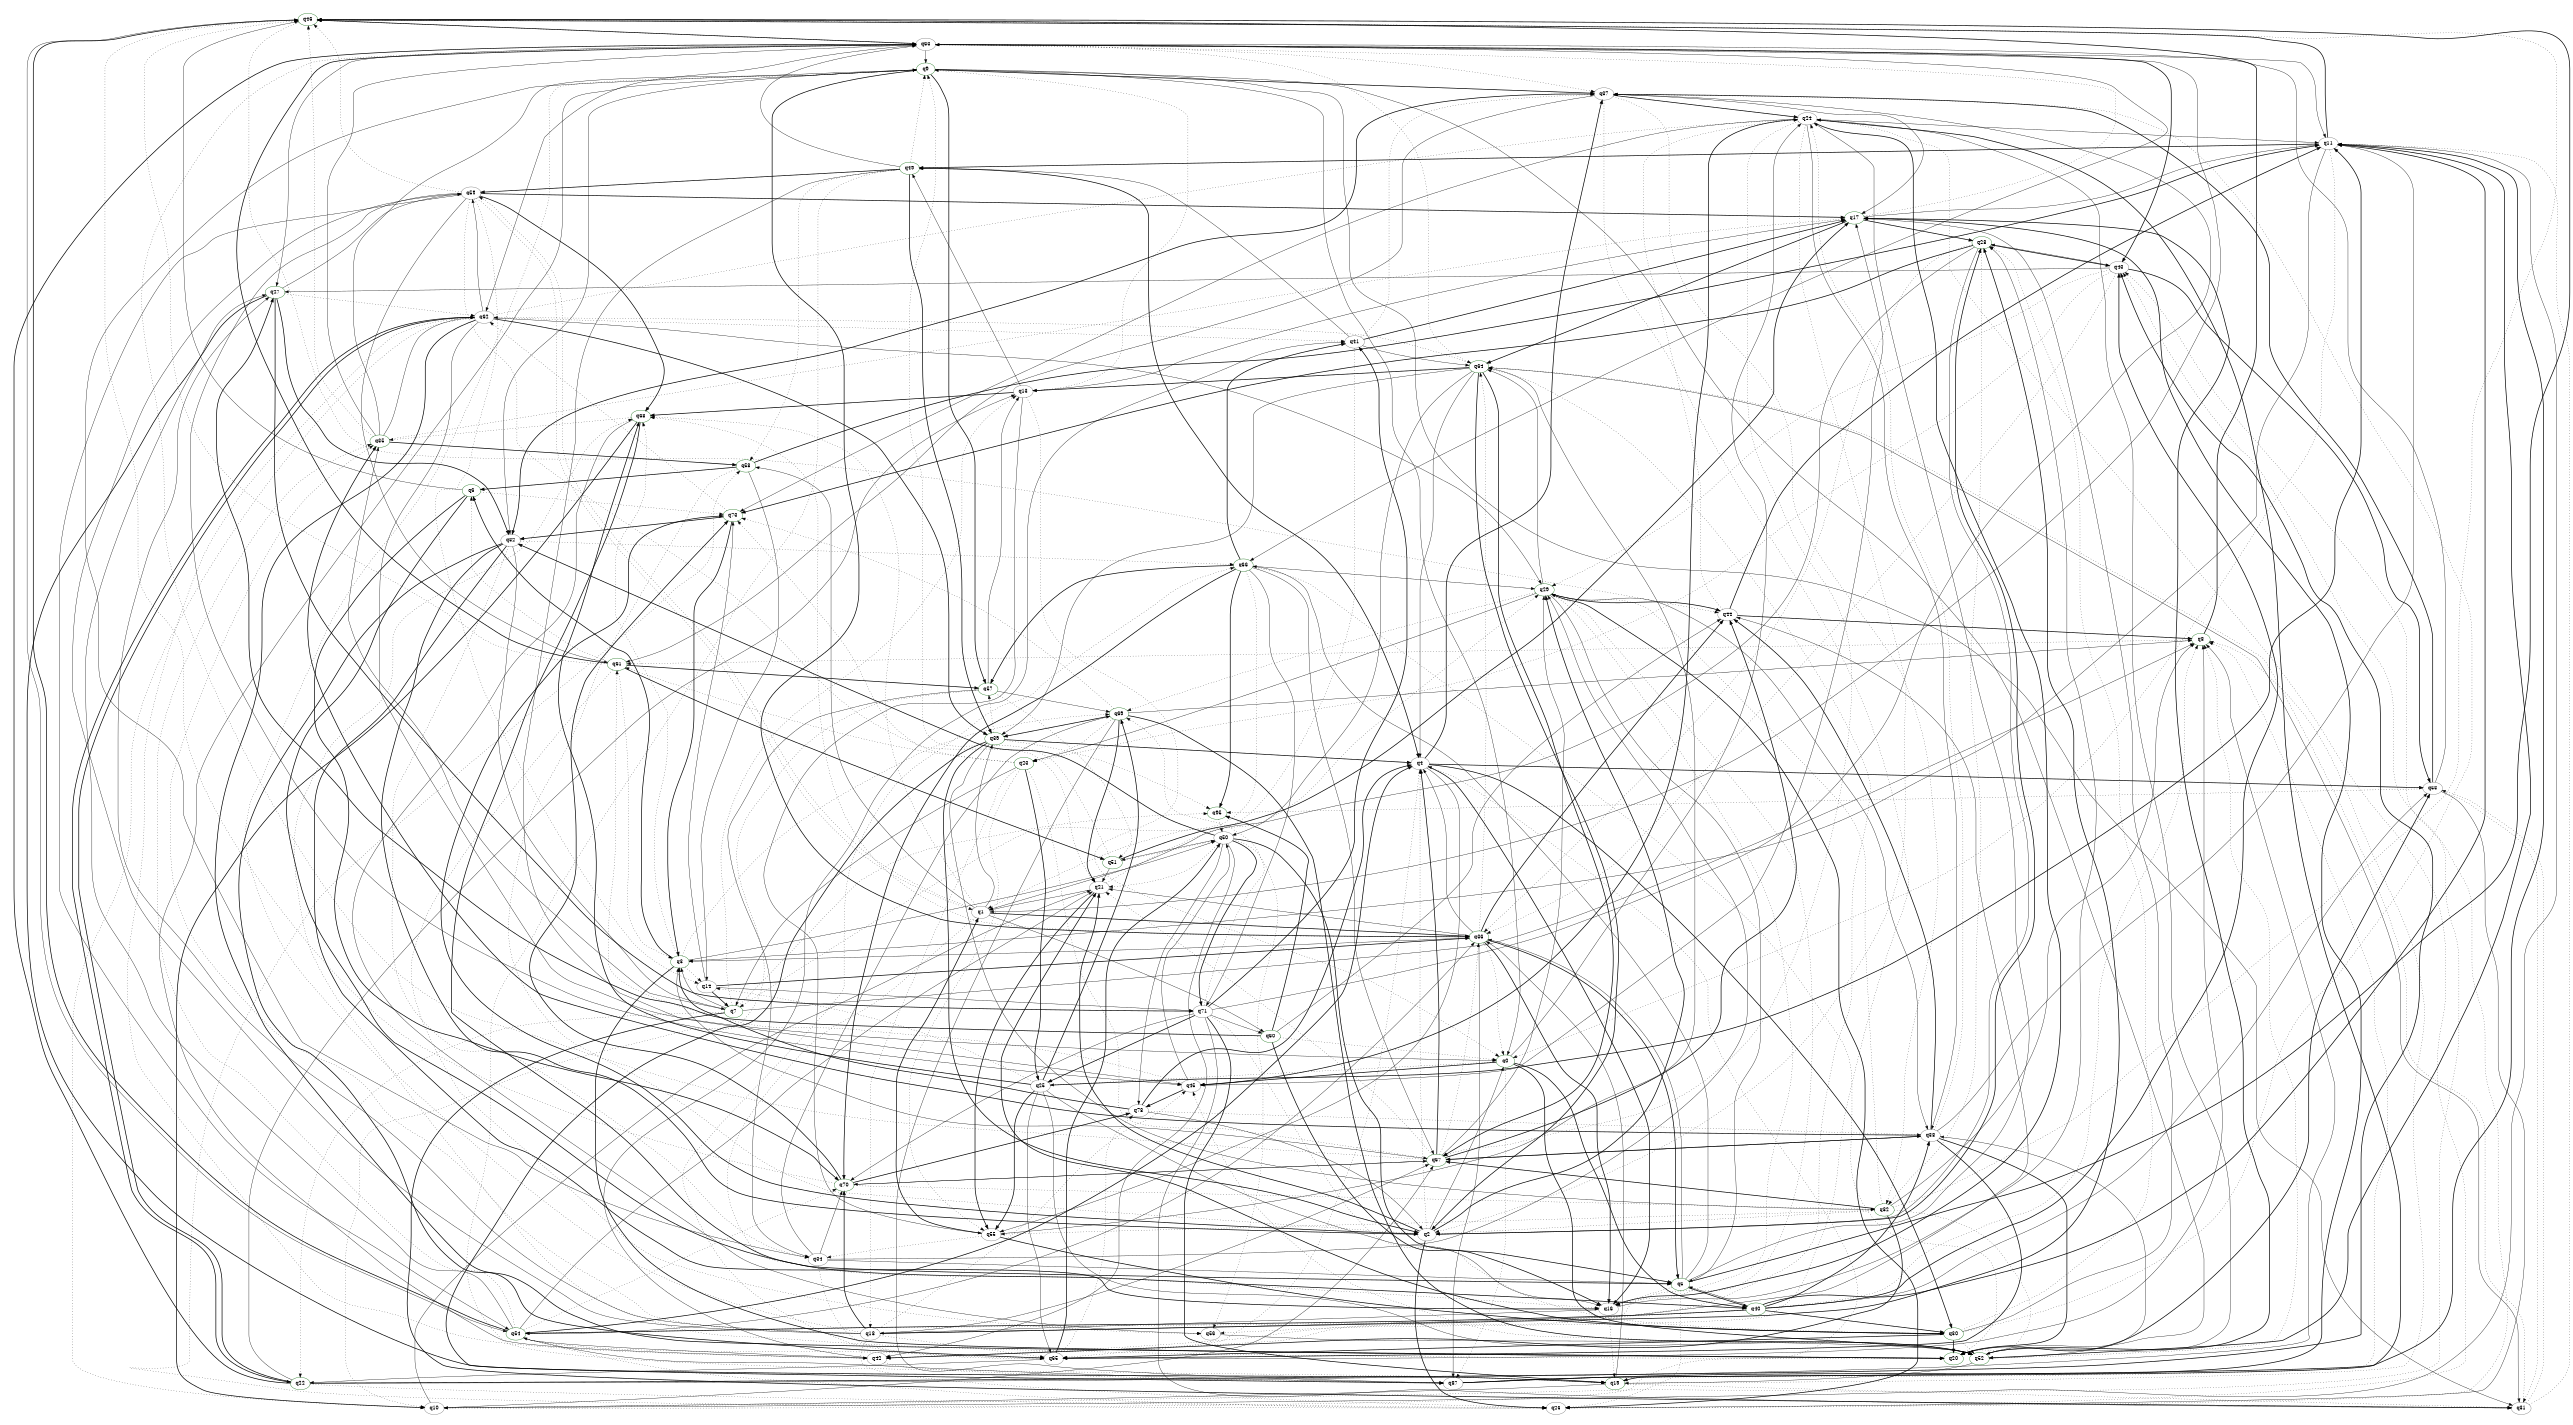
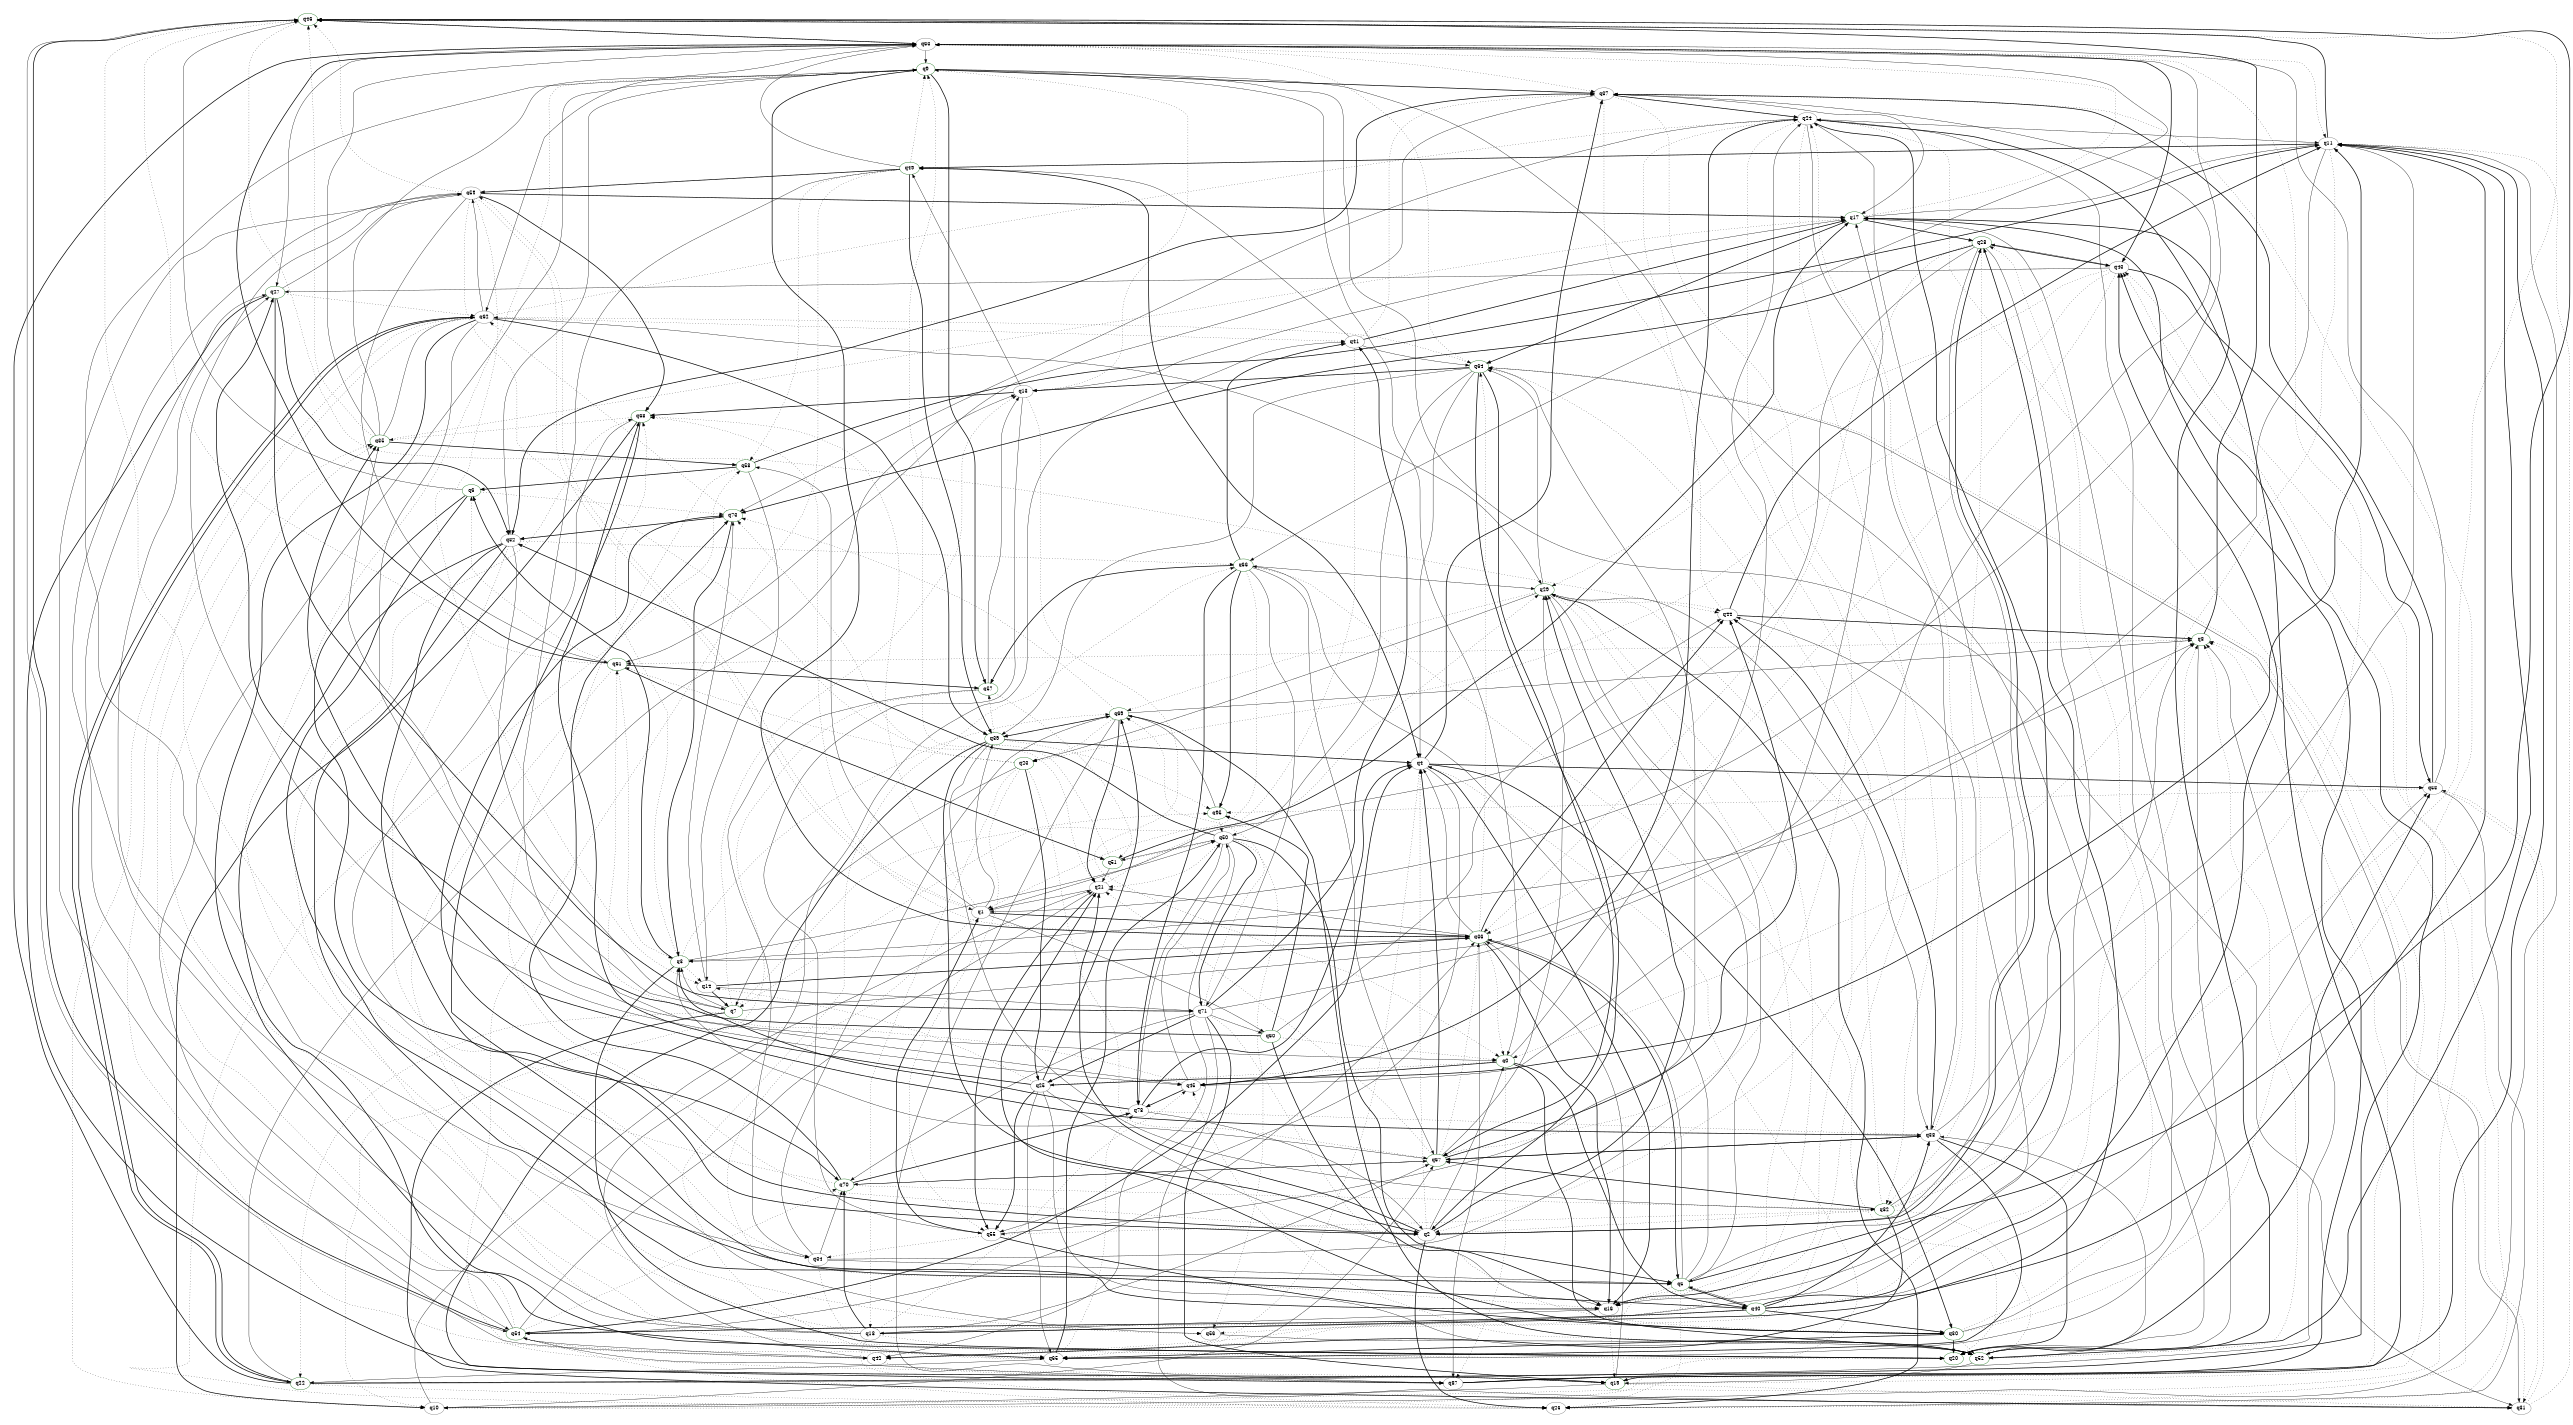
(1657, 50) -> (1657, 50)
(1638, 602) -> (1638, 602)
(1052, 701) -> (1188, 752)
(234, 730) -> (2245, 106)
(928, 799) -> (1186, 859)
(2080, 931) -> (2074, 926)
(1938, 1345) -> (1852, 1350)
